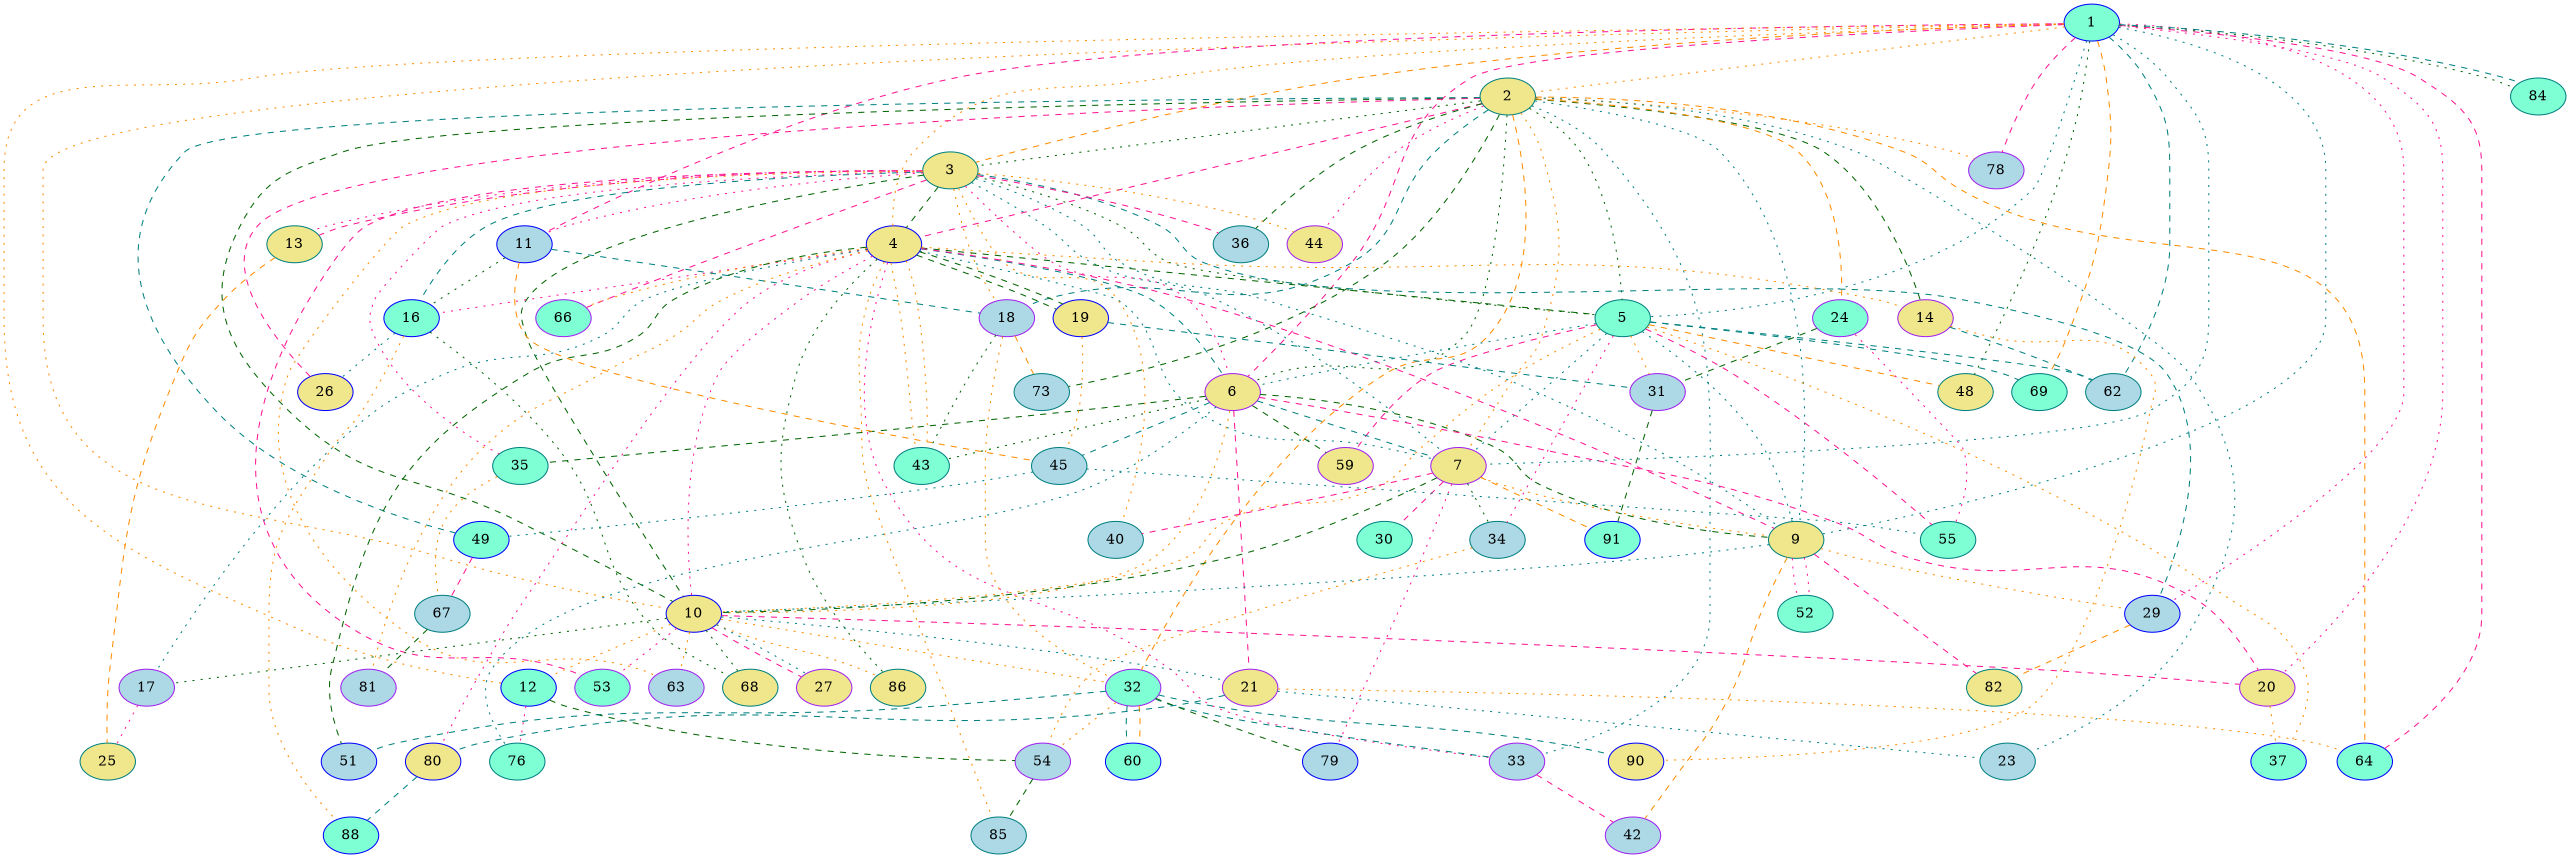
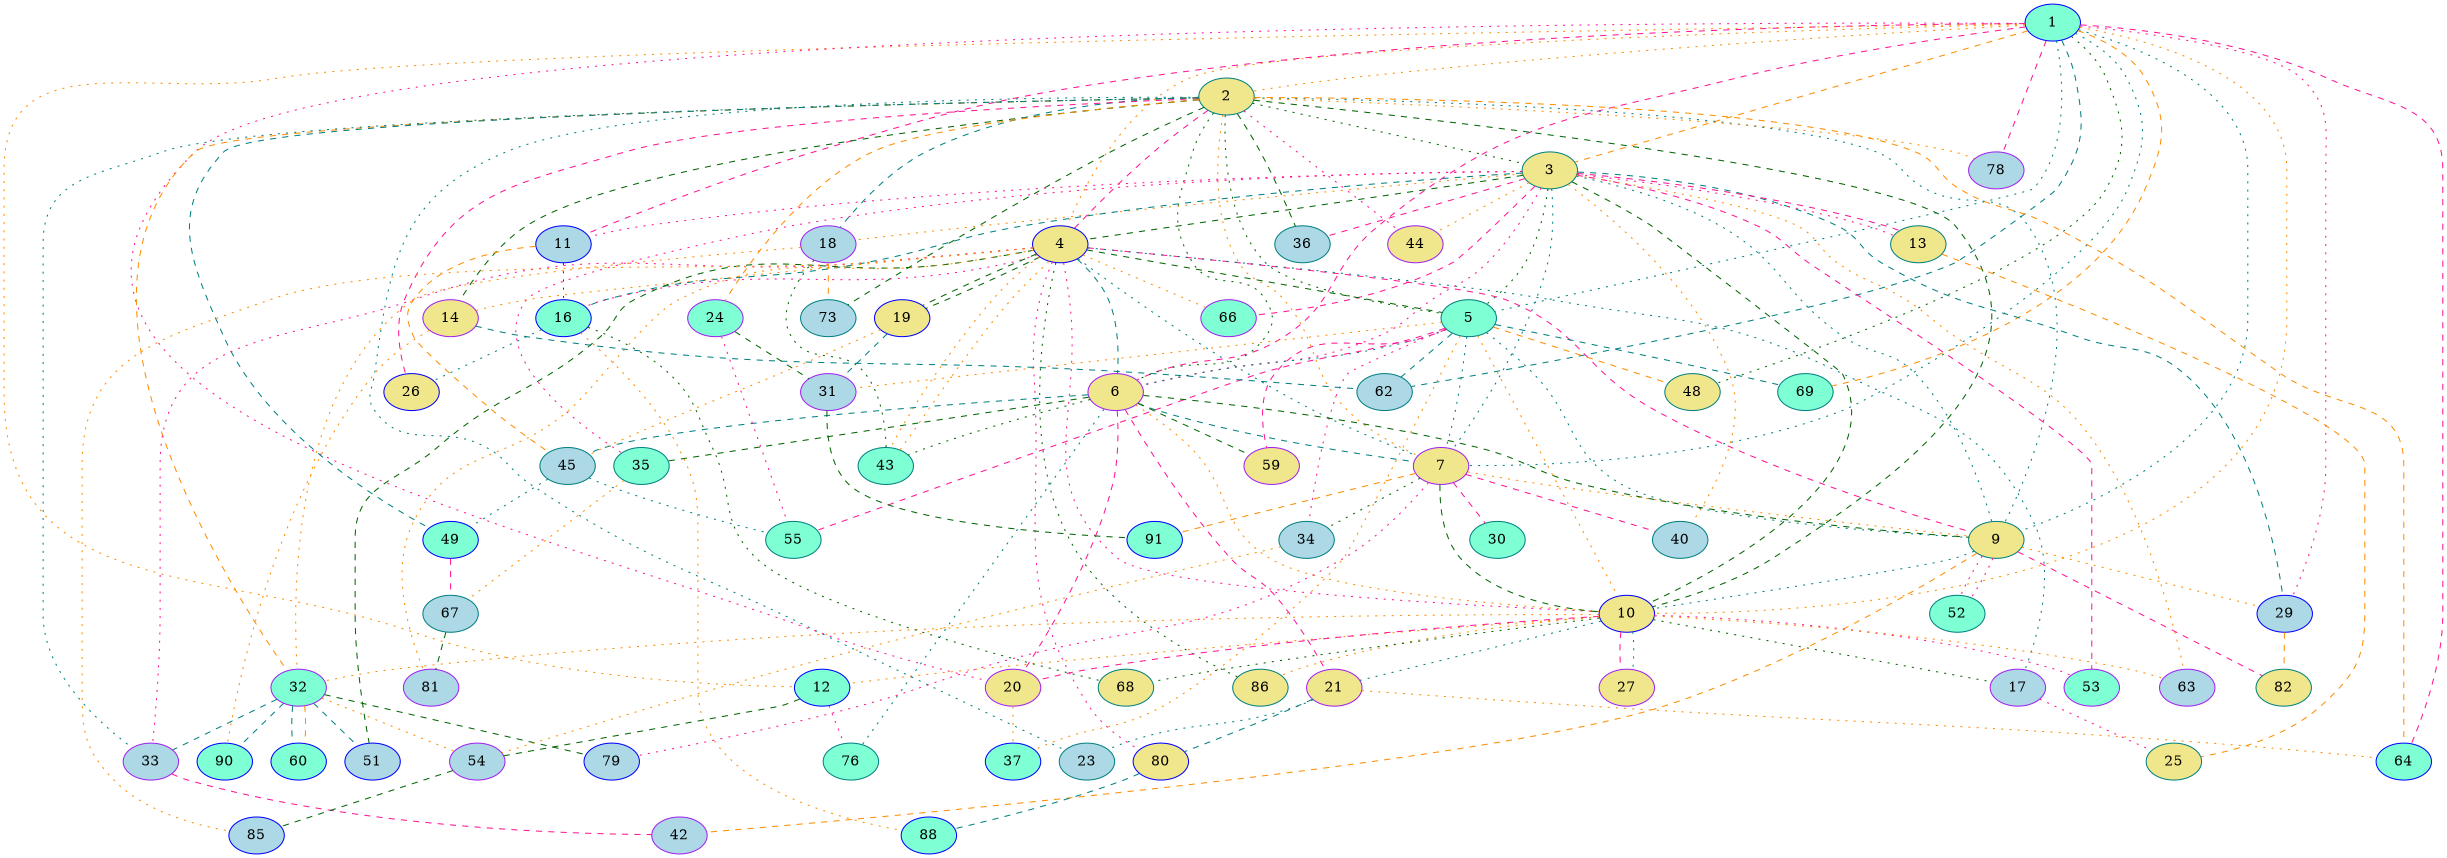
(2538, 96) -> none
(798, 286) -> none
(1636, 762) -> (225, 762)
(999, 835) -> (257, 835)
